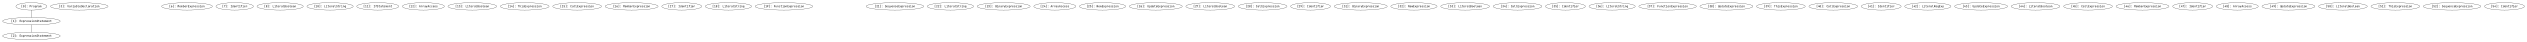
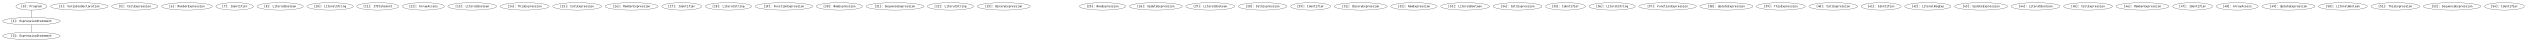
none -> (135, 6)
none -> (839, 6)
(1055, 6) -> none
